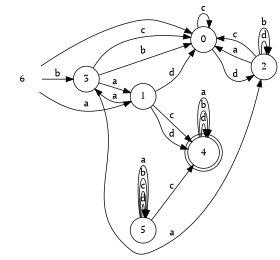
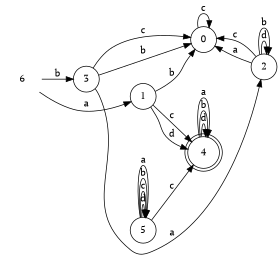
(110, 29) -> none
(225, 72) -> none
(172, 73) -> (172, 73)
(111, 87) -> none
(115, 102) -> none
